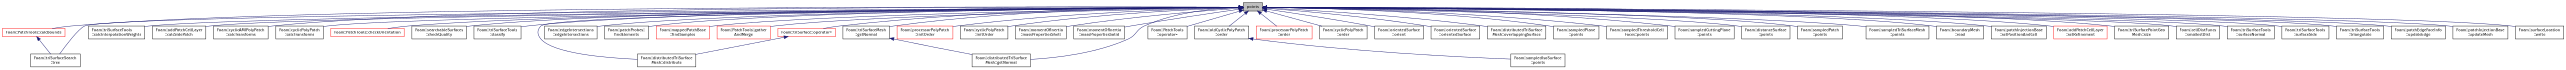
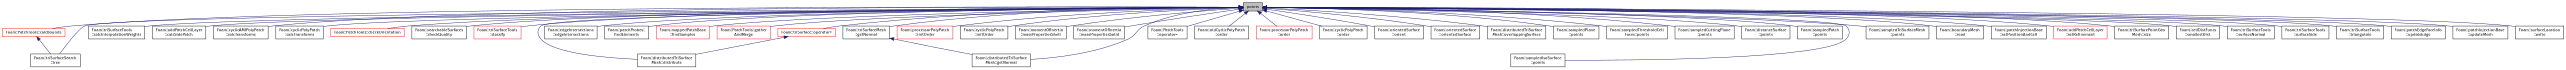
(498, 32) -> (498, 32)
(1382, 52) -> (1847, 38)
